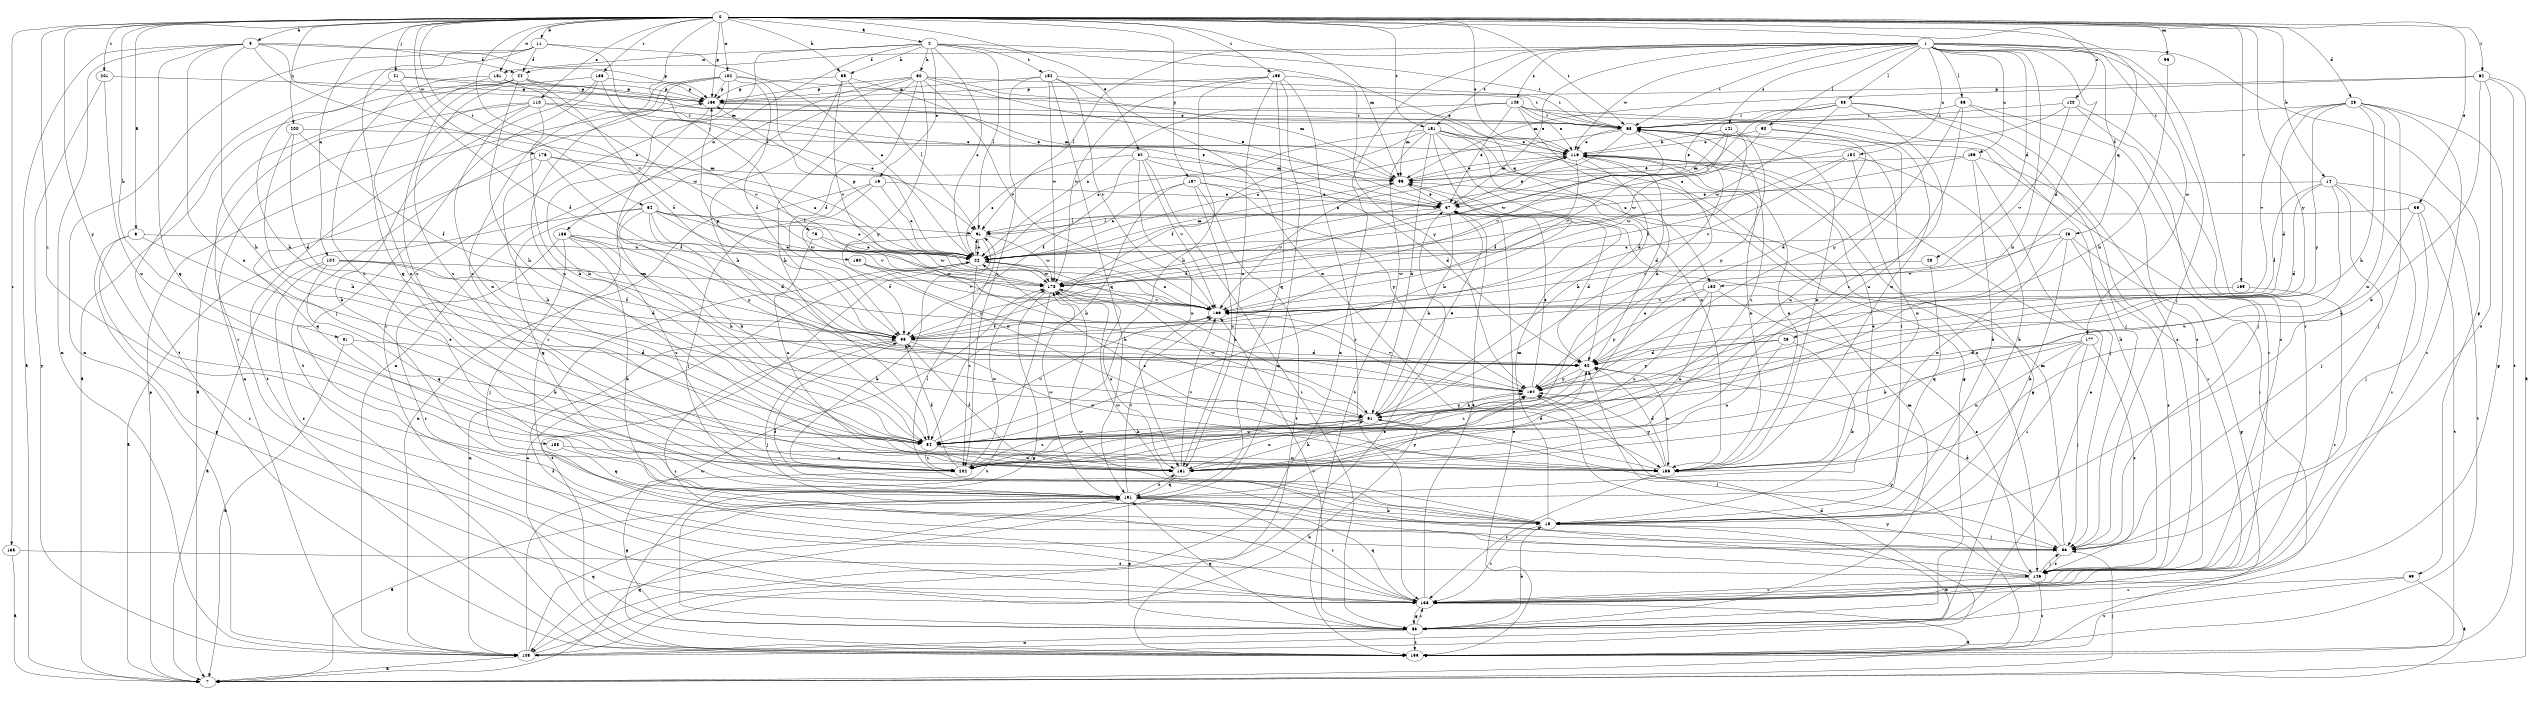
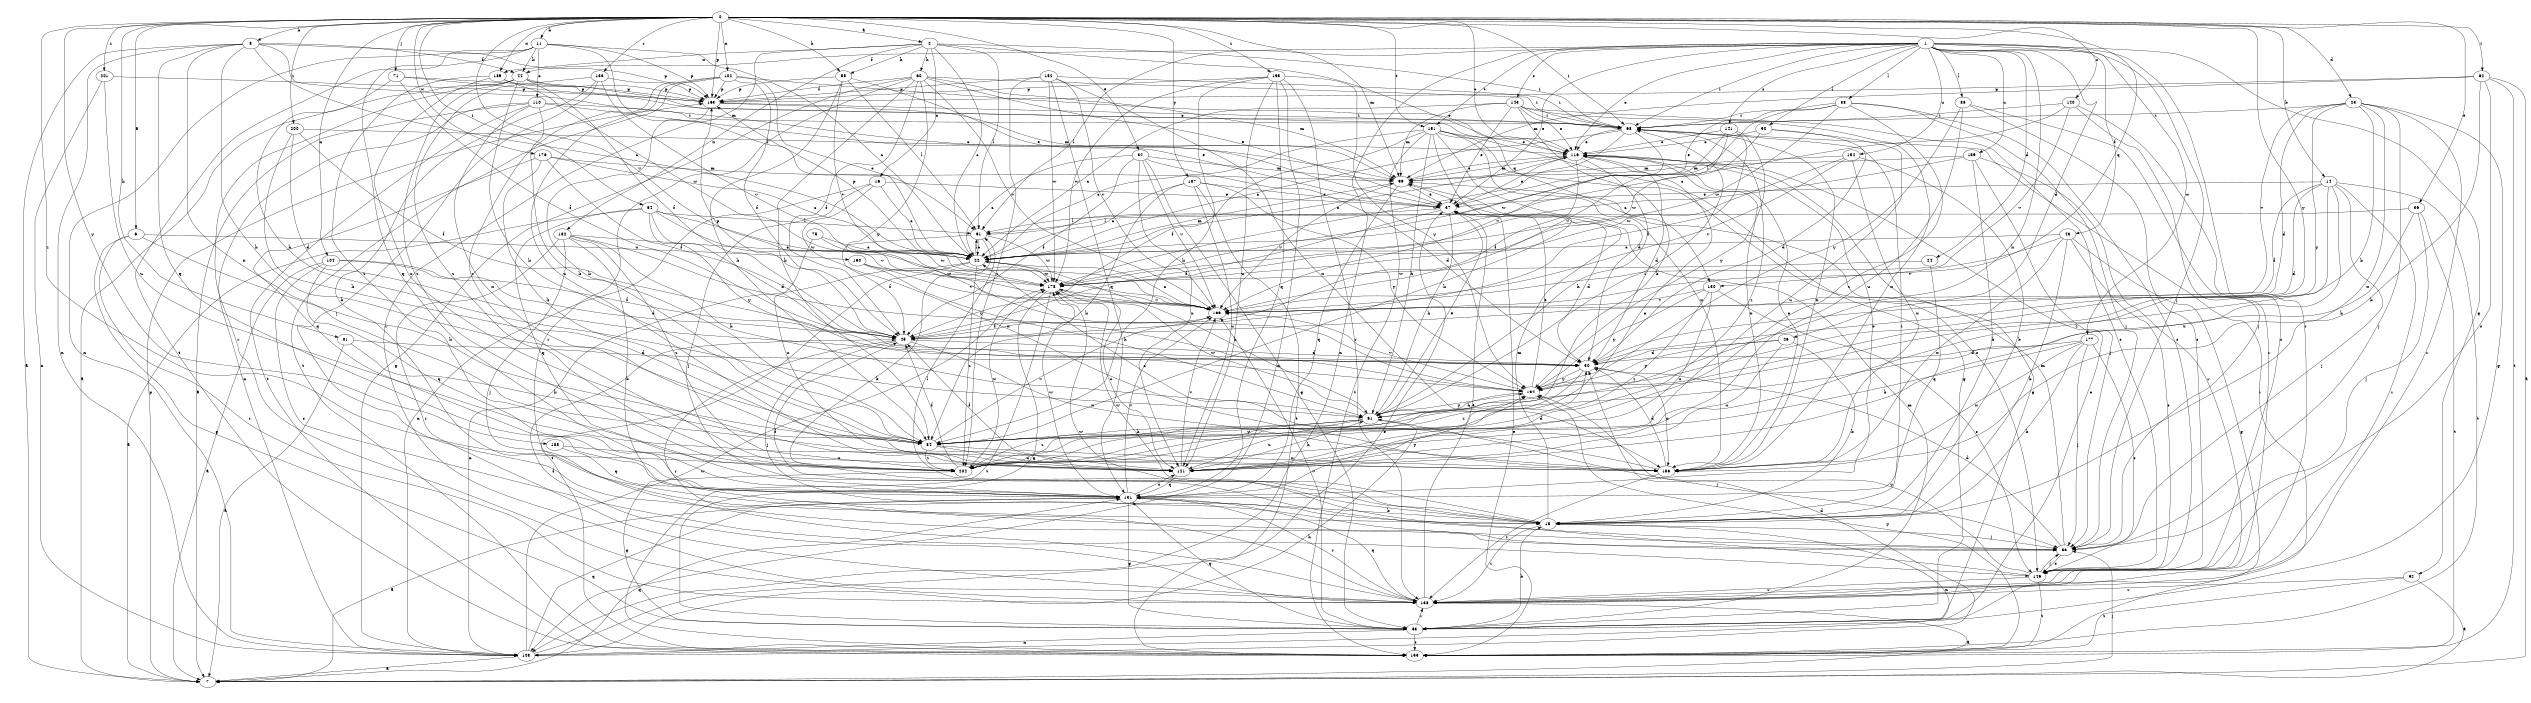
(621, 40) -> (538, 73)
(988, 51) -> none
none -> (631, 57)
(533, 60) -> (533, 60)
(2167, 60) -> none
(396, 76) -> (396, 76)
(498, 76) -> (498, 76)
(819, 89) -> (819, 89)
(1626, 103) -> (1626, 103)
(1798, 118) -> none
(698, 127) -> none
(1662, 142) -> (1662, 142)
(1647, 168) -> (1647, 168)
(813, 227) -> none
(562, 234) -> (562, 234)
(1930, 261) -> (1930, 261)
(672, 278) -> none
(2241, 287) -> none
(742, 330) -> none
(451, 340) -> (451, 340)
(903, 340) -> (903, 340)
(2121, 340) -> (2121, 340)
(42, 366) -> (42, 366)
(396, 366) -> (396, 366)
(757, 367) -> none
none -> (1306, 377)
(1302, 392) -> (1302, 392)
none -> (1739, 406)
(1615, 414) -> none
(2027, 432) -> (2027, 432)
(1181, 471) -> (1181, 471)
(11, 550) -> none
(2412, 577) -> (2412, 577)
(1415, 613) -> none
(594, 618) -> none
